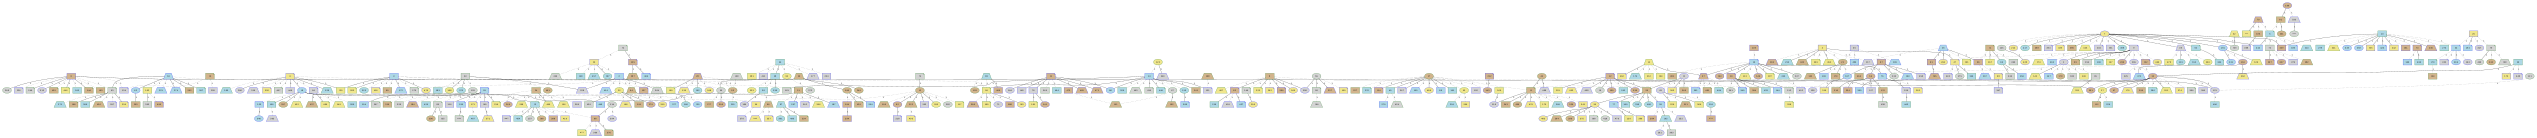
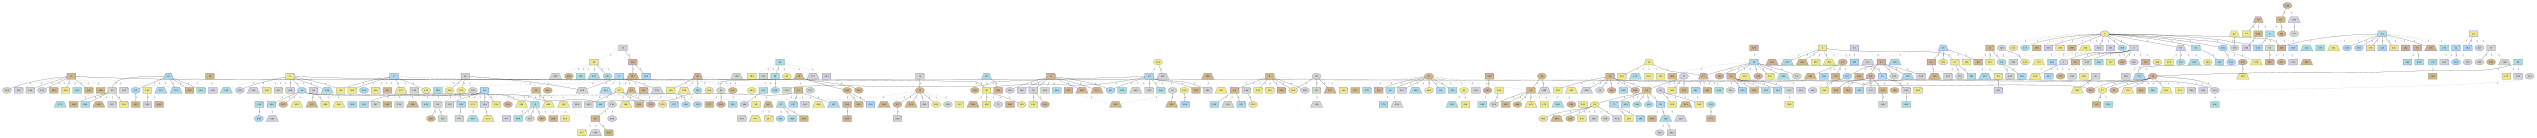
none -> (569, 76)
(640, 79) -> (640, 79)
(1311, 83) -> (1305, 83)
(189, 90) -> (189, 90)
(364, 90) -> (364, 90)
(401, 90) -> (401, 90)
(461, 90) -> (461, 90)
(1184, 90) -> (1184, 90)
(1824, 90) -> (1824, 90)
none -> (1895, 90)
none -> (1482, 104)
(1494, 104) -> (1494, 104)
(1699, 104) -> (1699, 104)
(911, 119) -> none
(1640, 119) -> (1640, 119)
